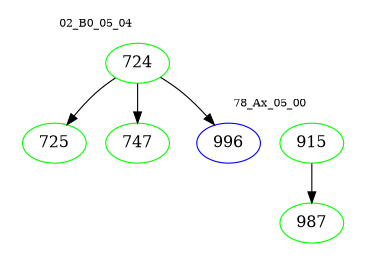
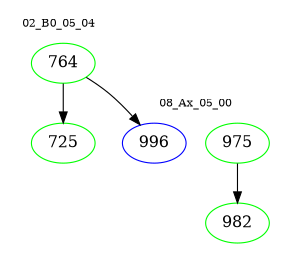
(138, 63) -> (63, 63)
(270, 104) -> (196, 104)
(138, 143) -> none
(312, 143) -> (237, 143)
(312, 223) -> (237, 223)
